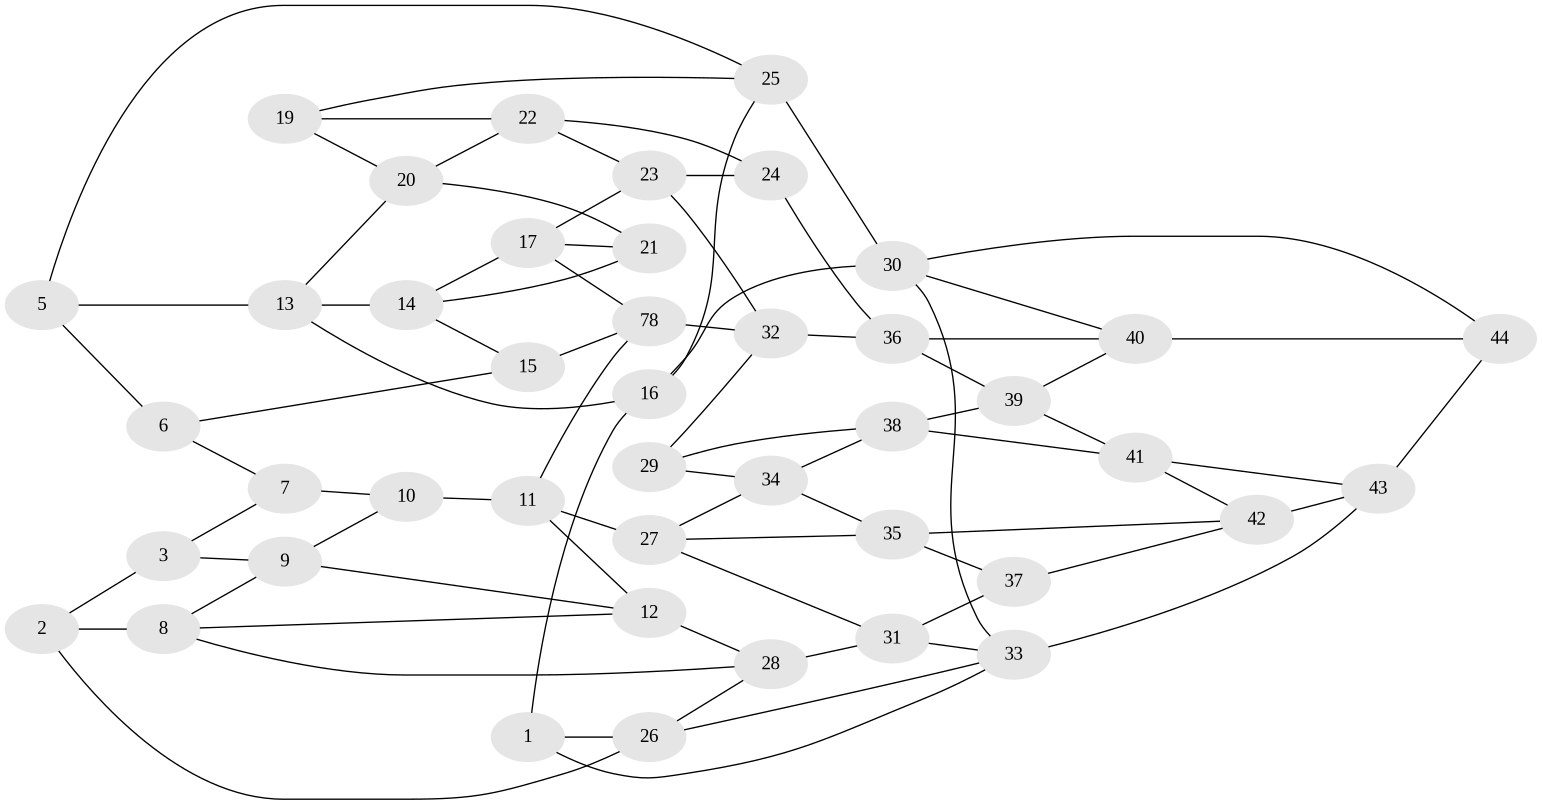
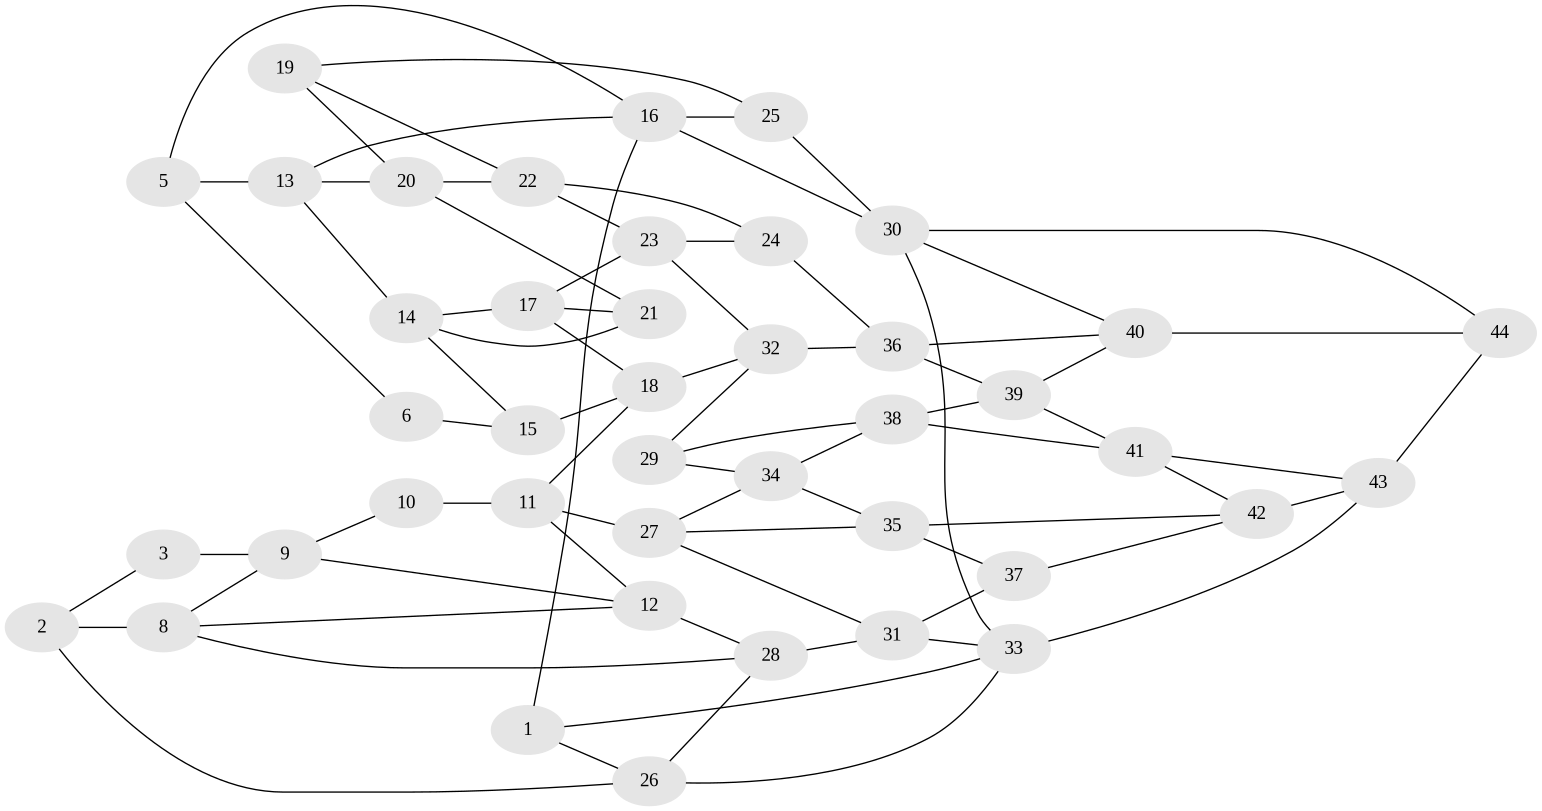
(325, 5) -> (367, 7)
(649, 321) -> (649, 387)
(285, 489) -> none
